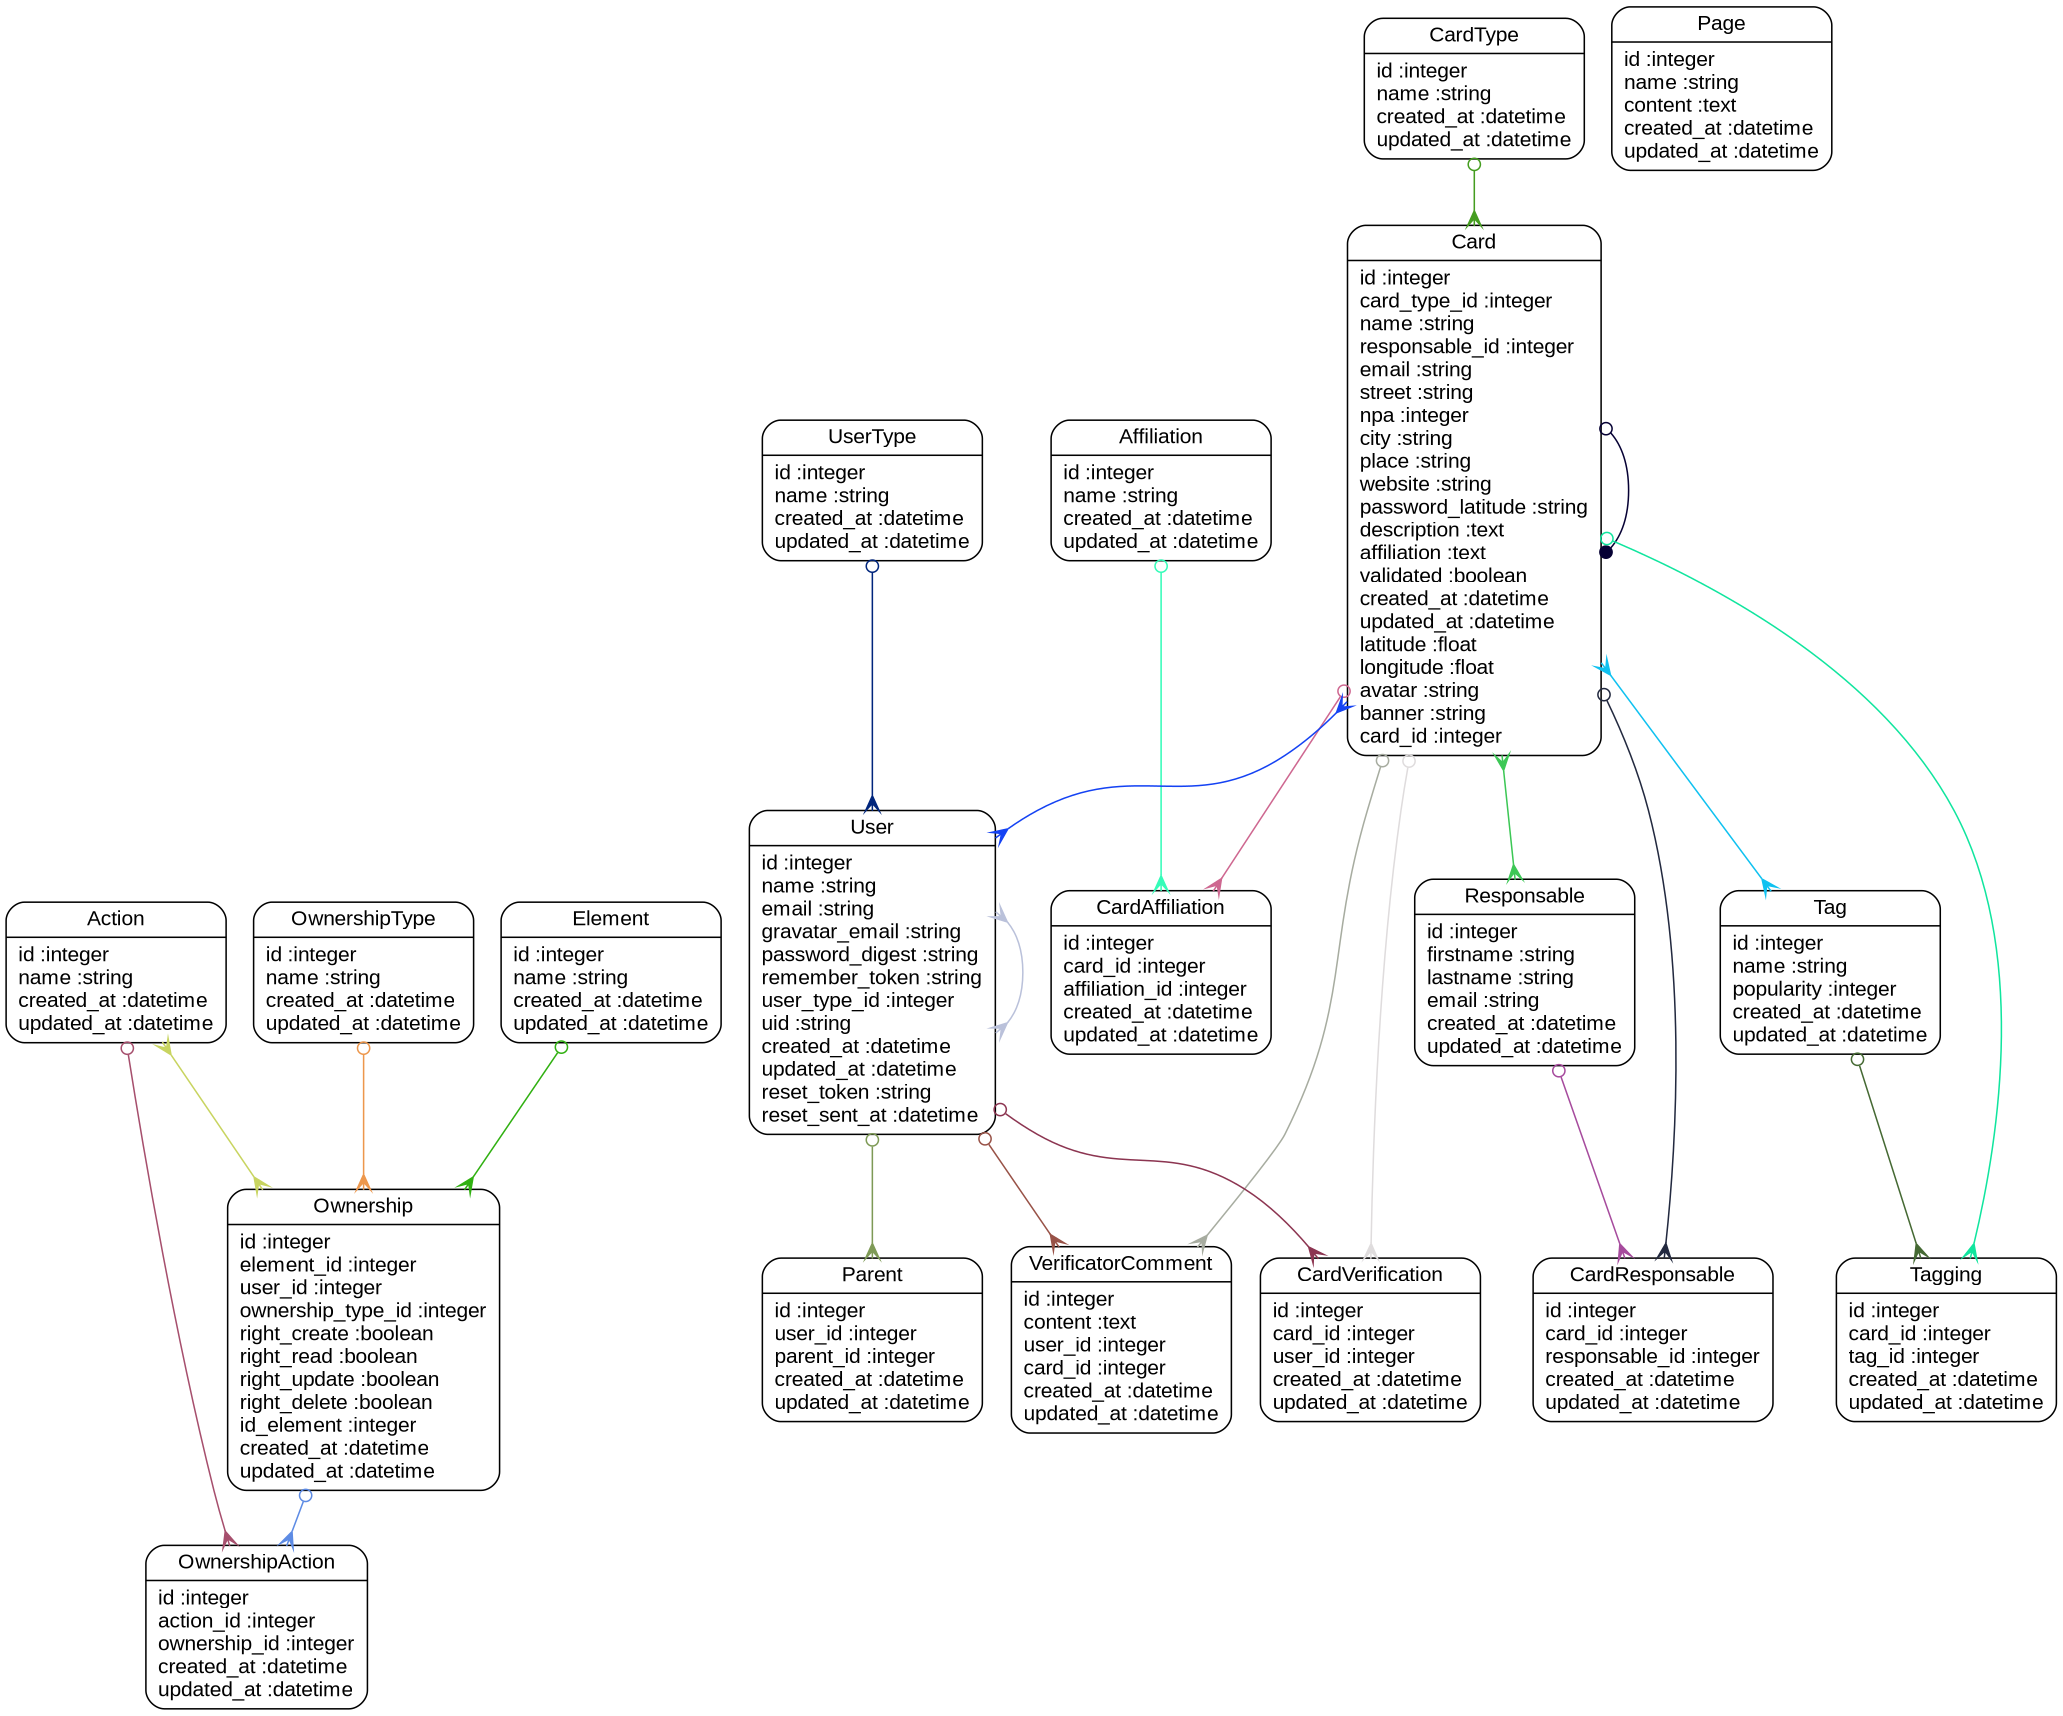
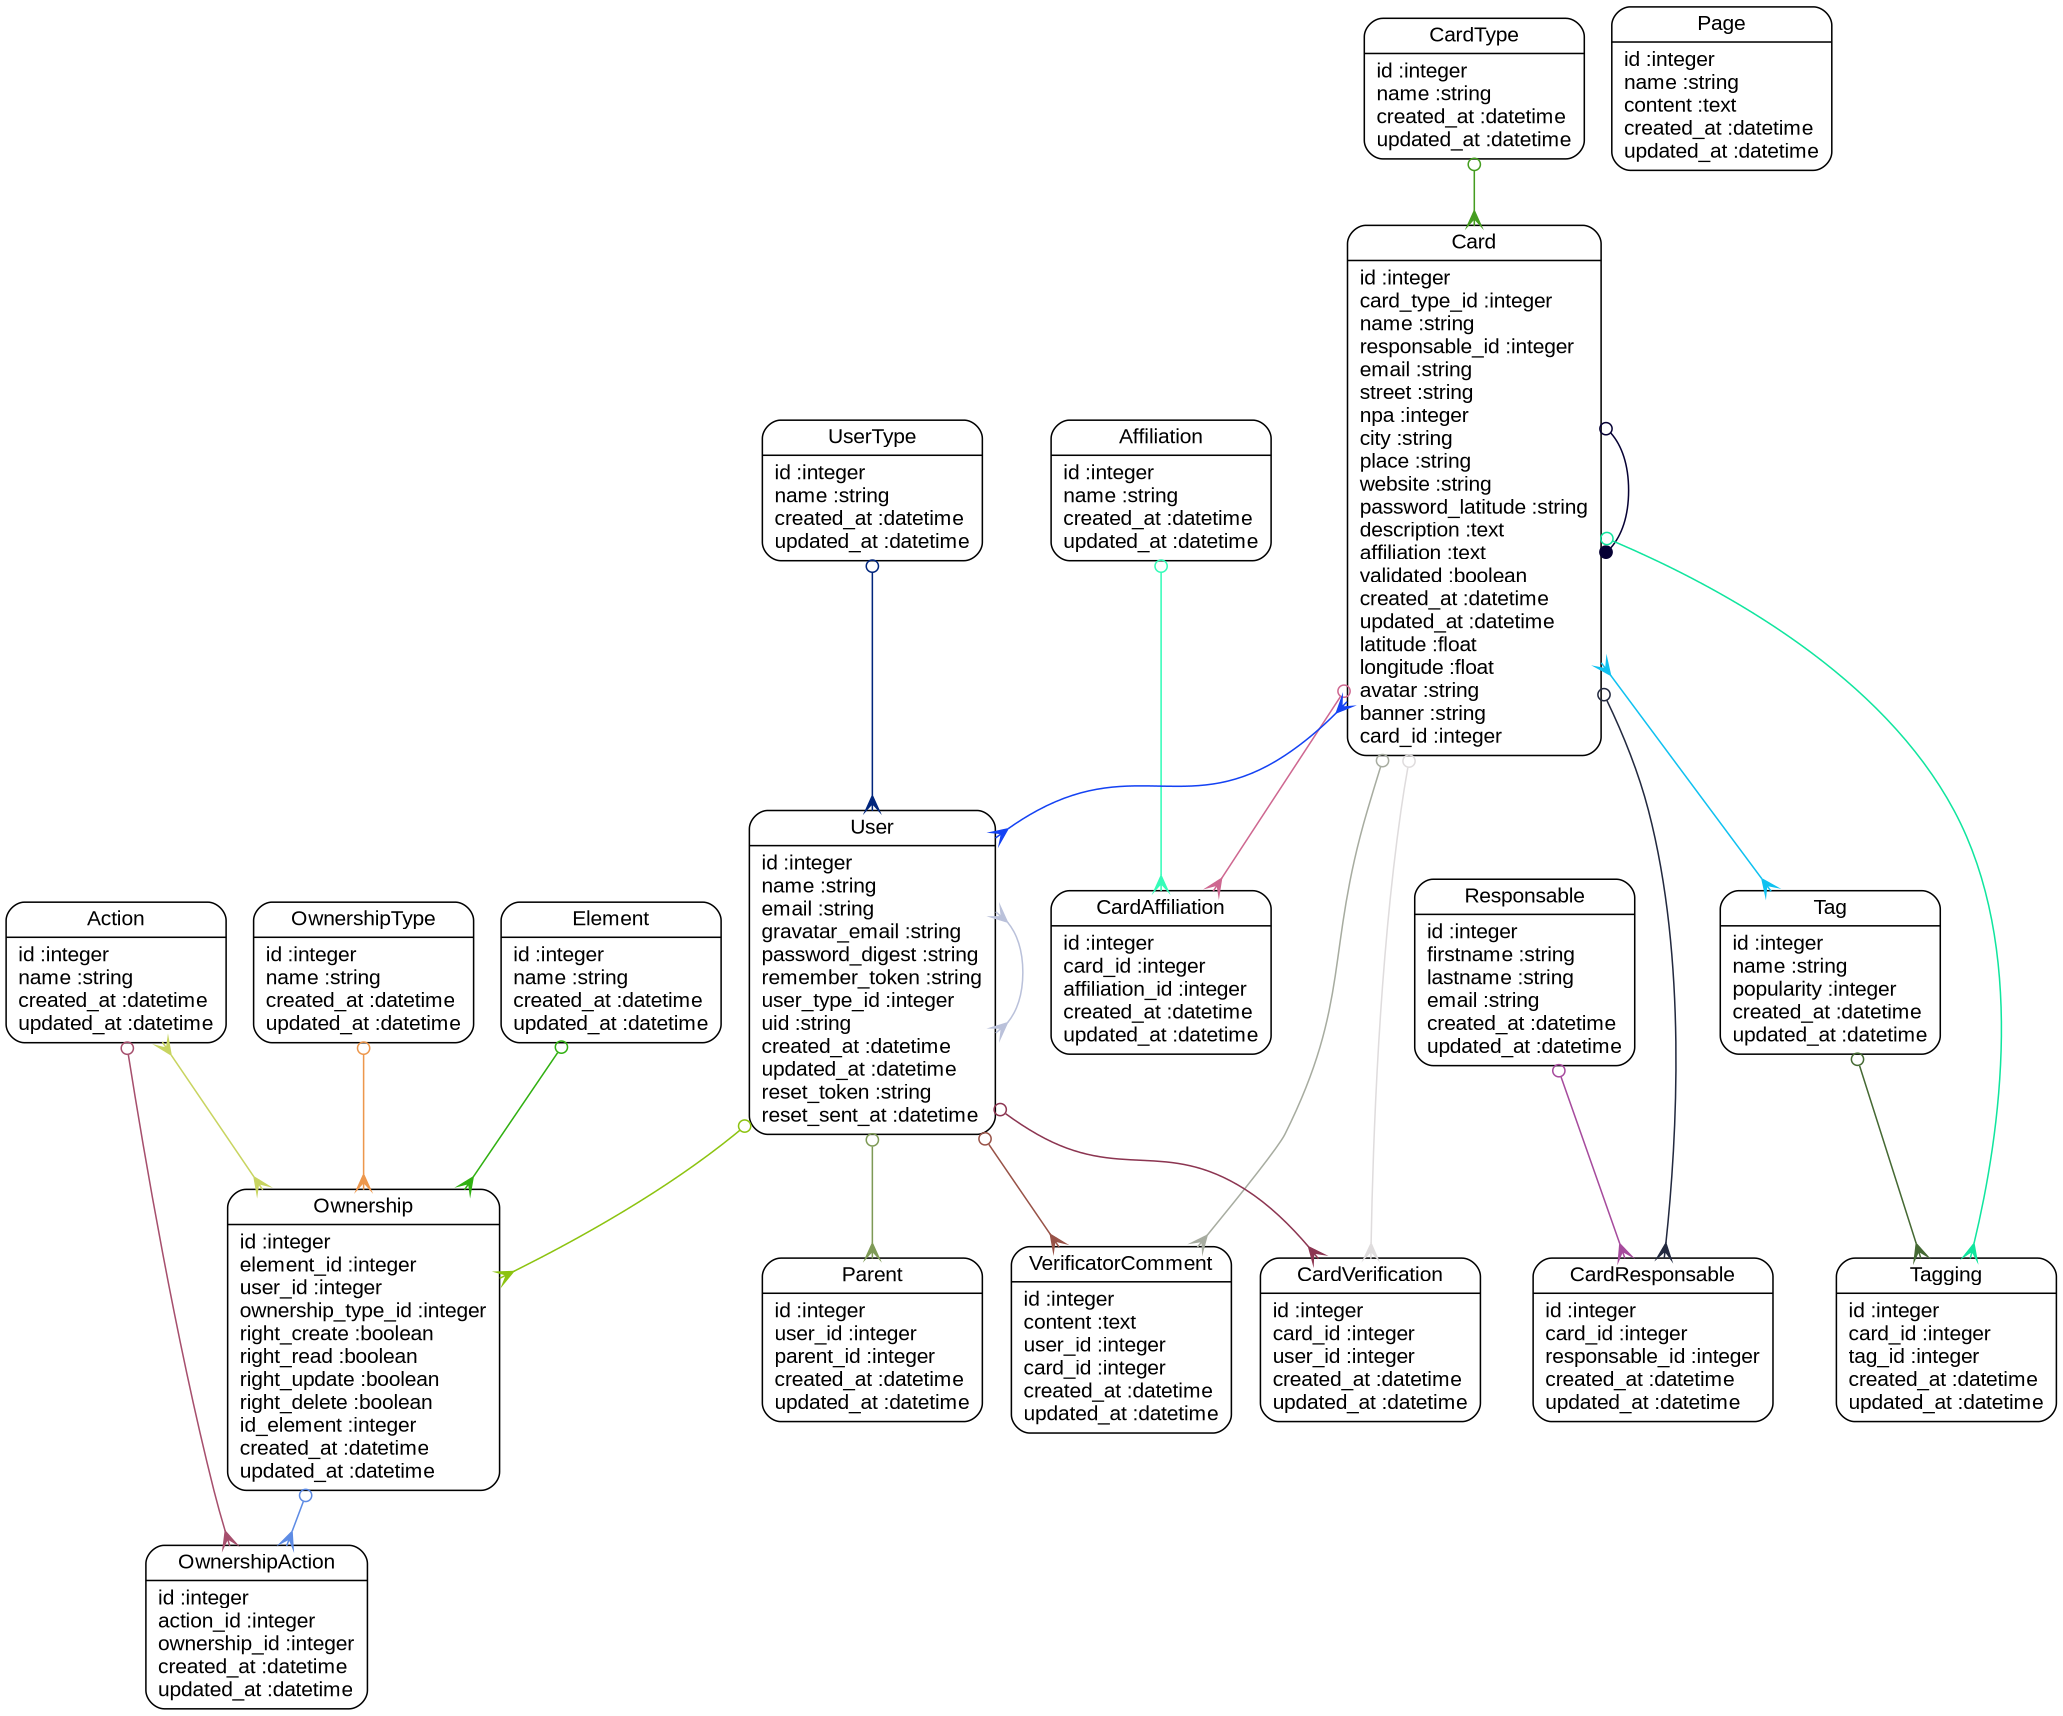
(1509, 818) -> none
none -> (631, 1207)
